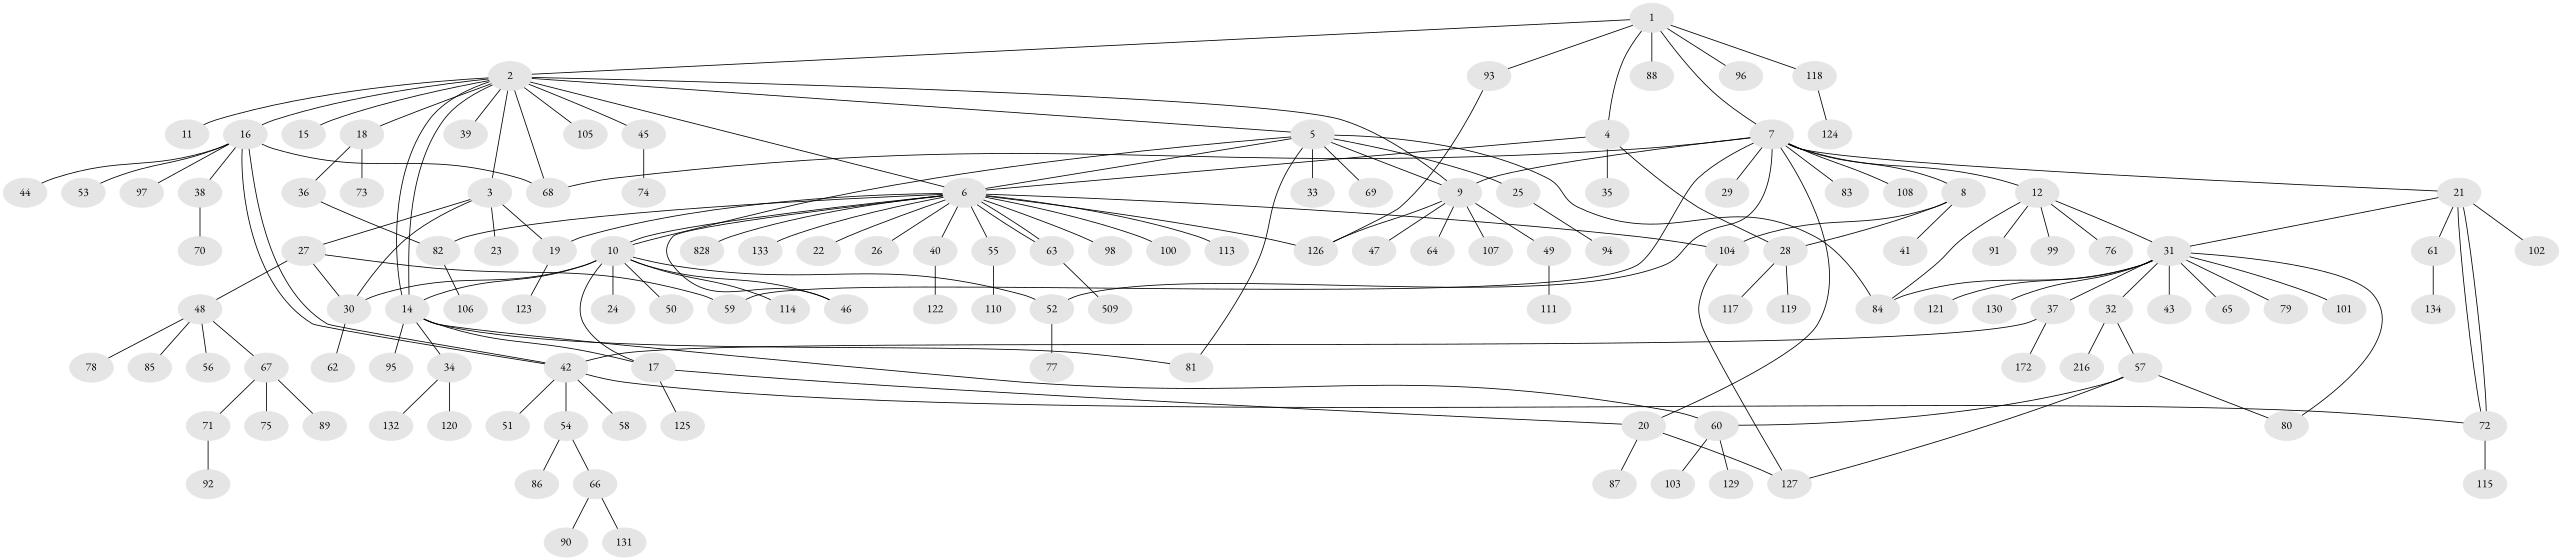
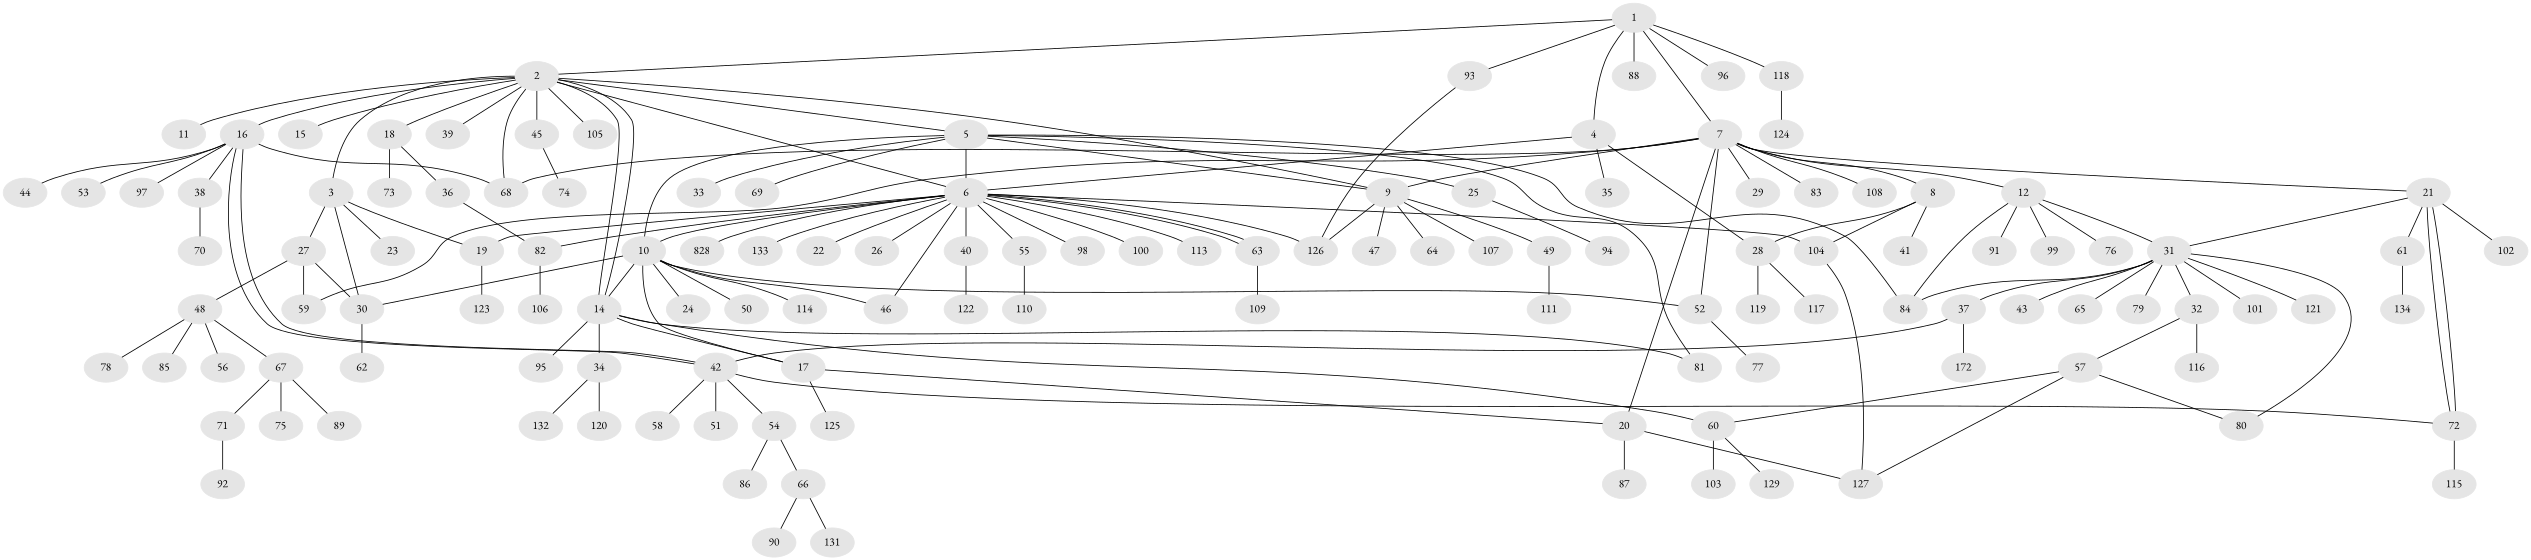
(1110, 309) -> (1257, 309)
(1994, 309) -> none
(2082, 368) -> (2197, 368)
